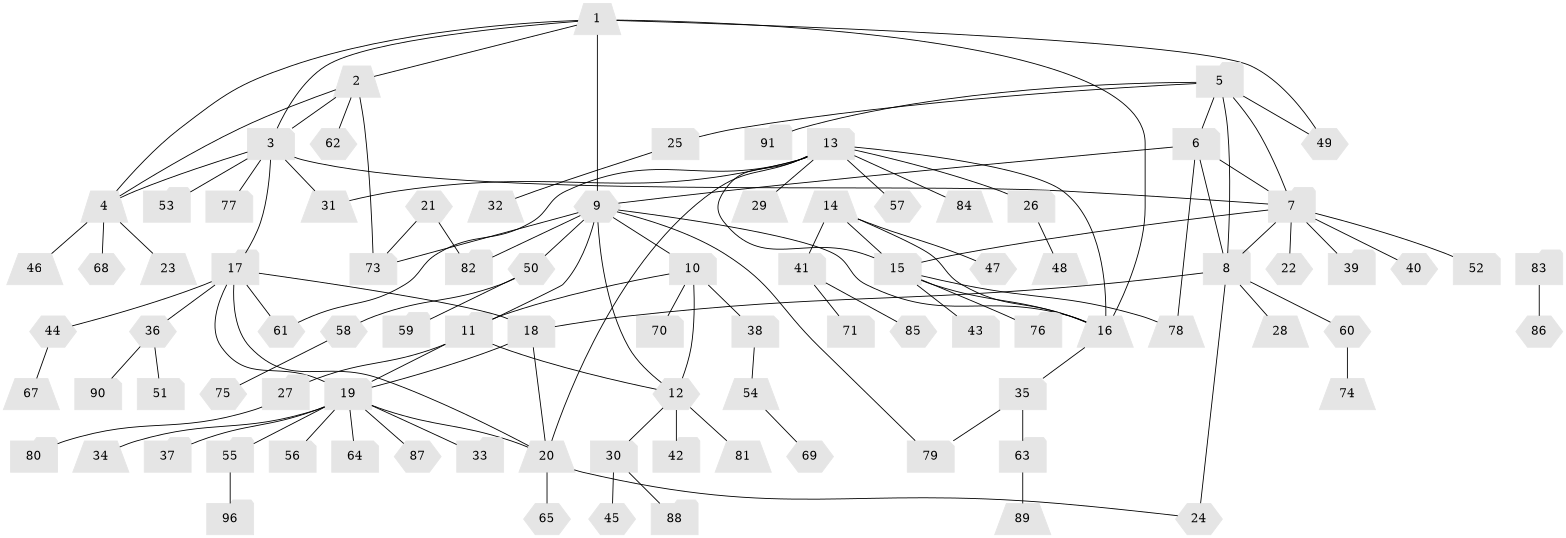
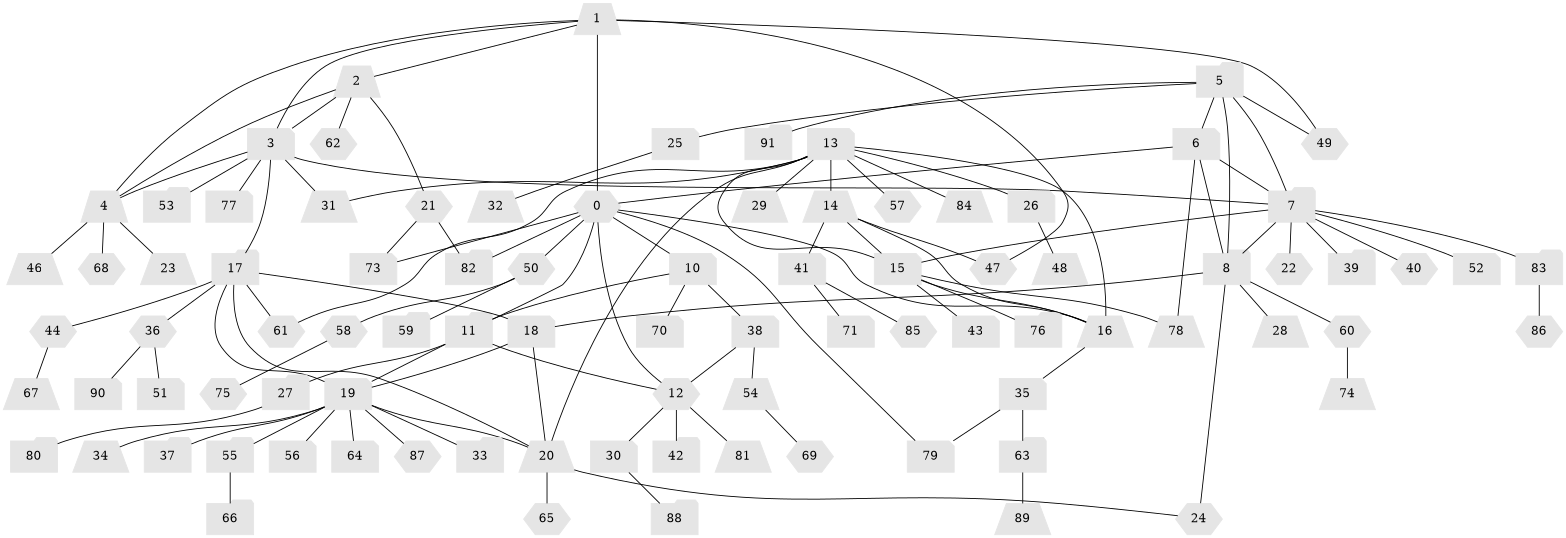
(986, 53) -> (906, 75)
none -> (831, 175)
(369, 179) -> (401, 142)
(597, 207) -> (597, 207)
none -> (1416, 229)
(693, 332) -> (713, 365)
(230, 519) -> (230, 519)
(612, 519) -> none
